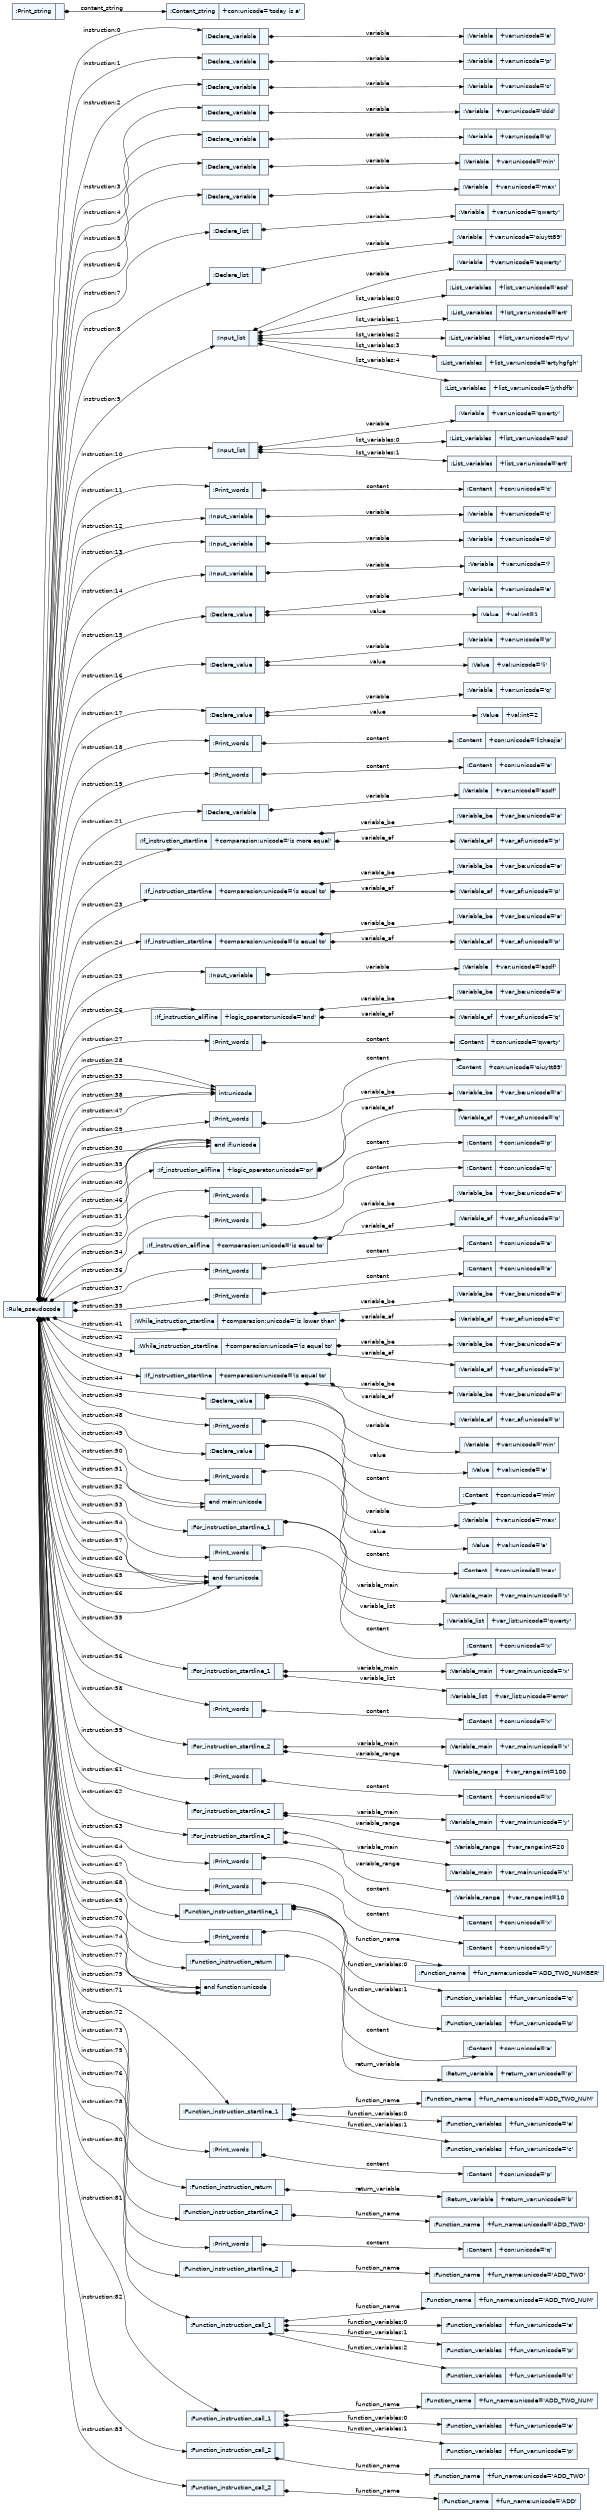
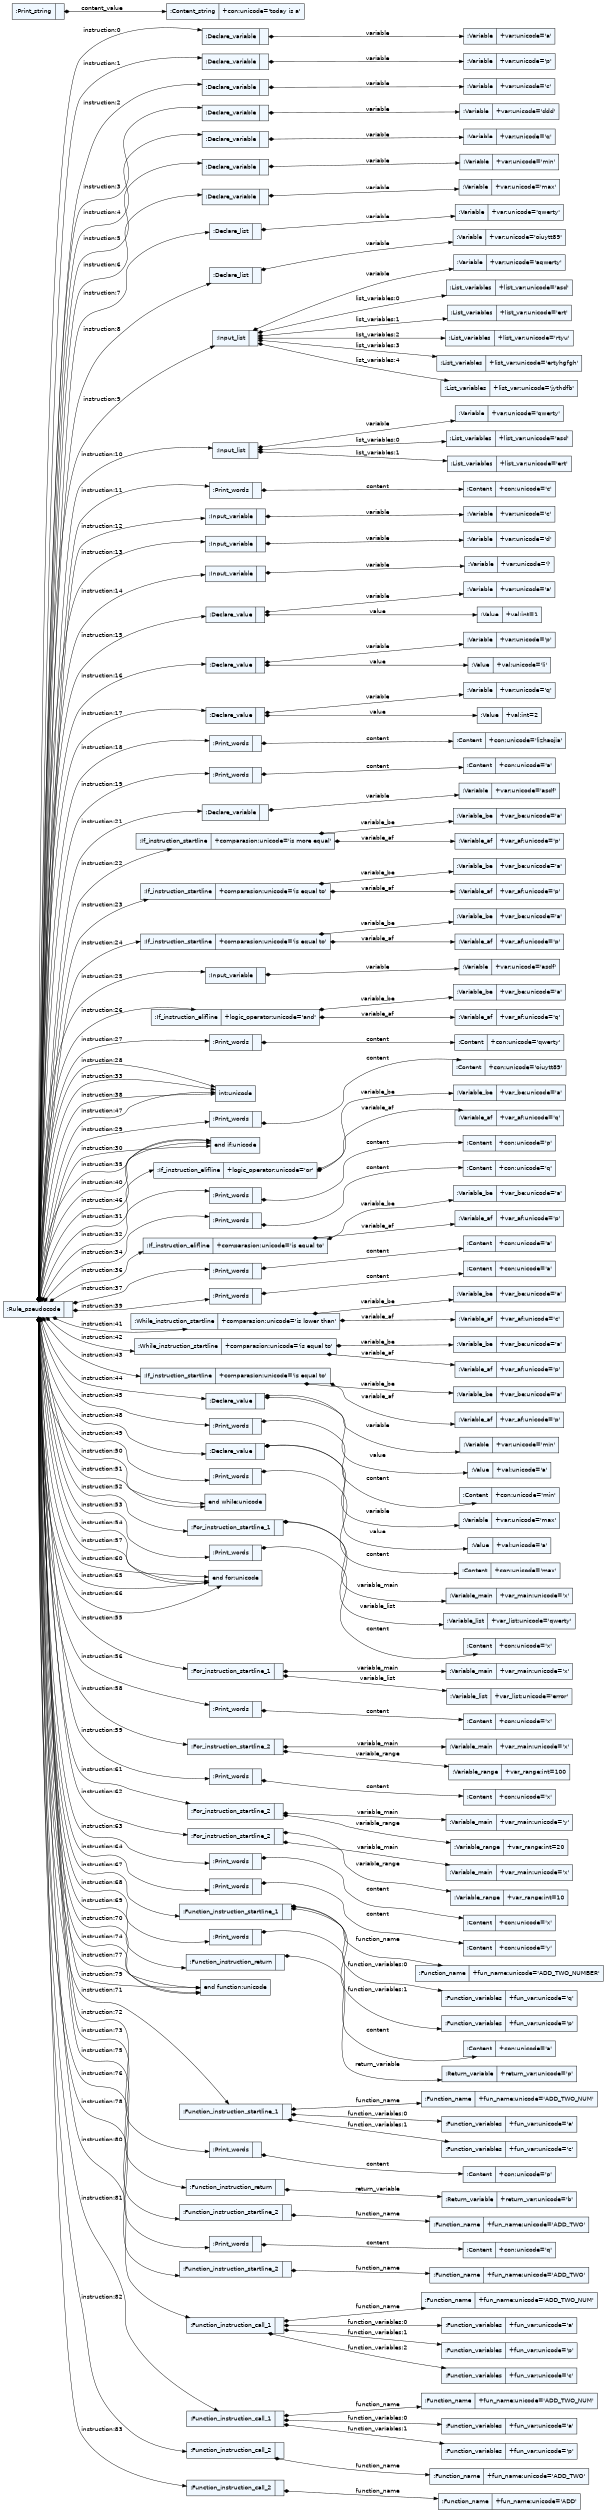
(102, 8) -> (102, 8)
(235, 1502) -> (235, 1502)
